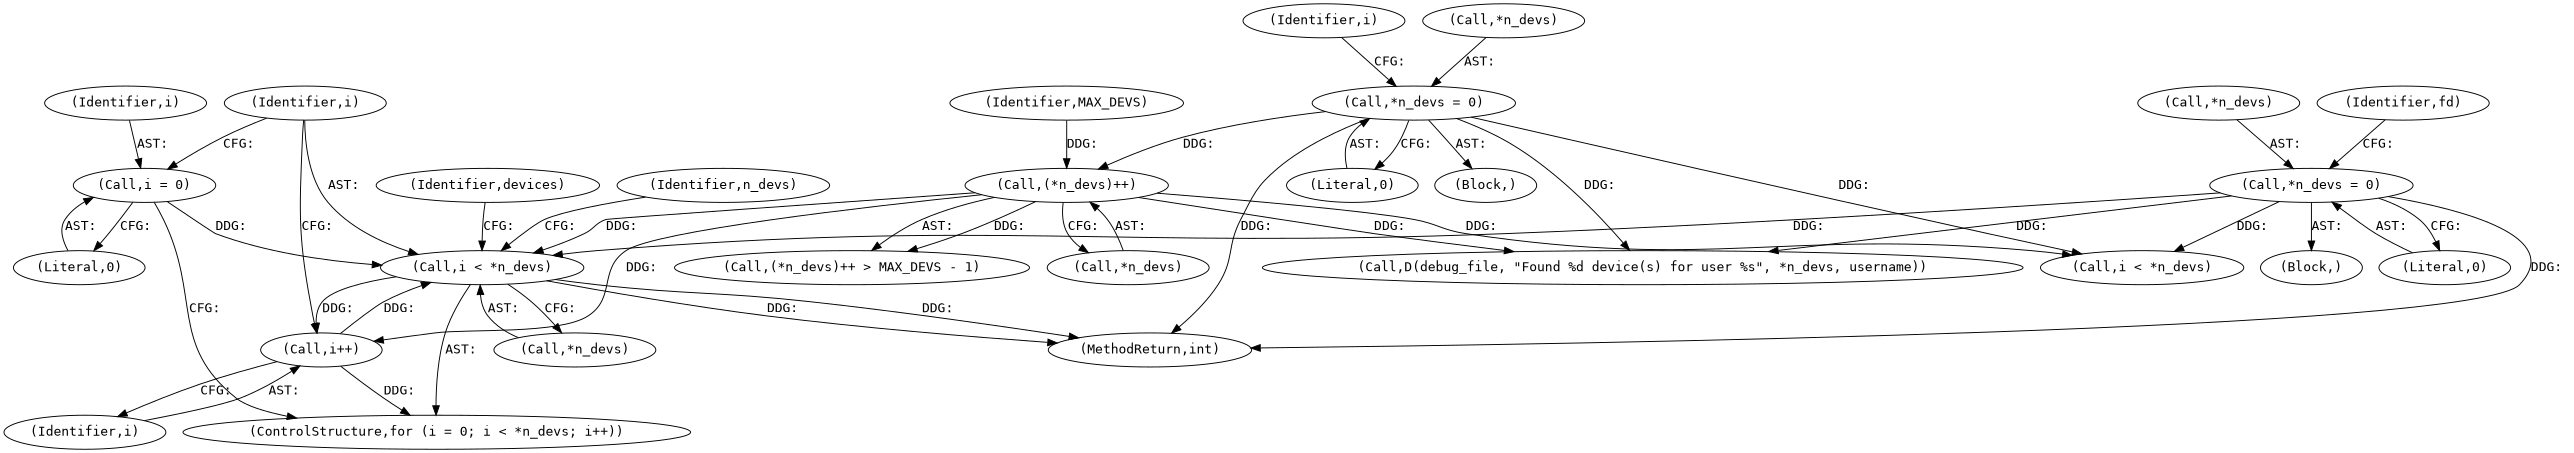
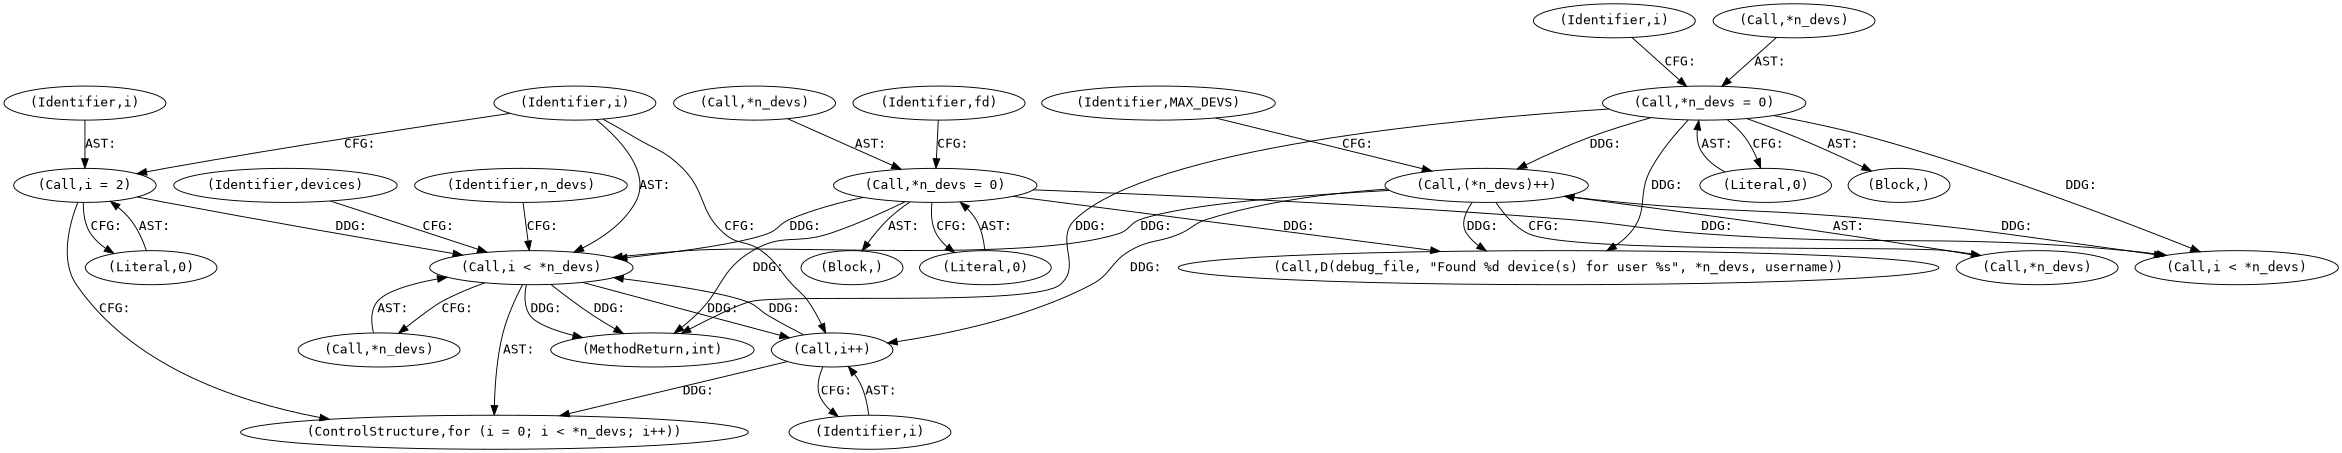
(1087, 144) -> (1362, 144)
(145, 185) -> (85, 185)
(852, 268) -> none
